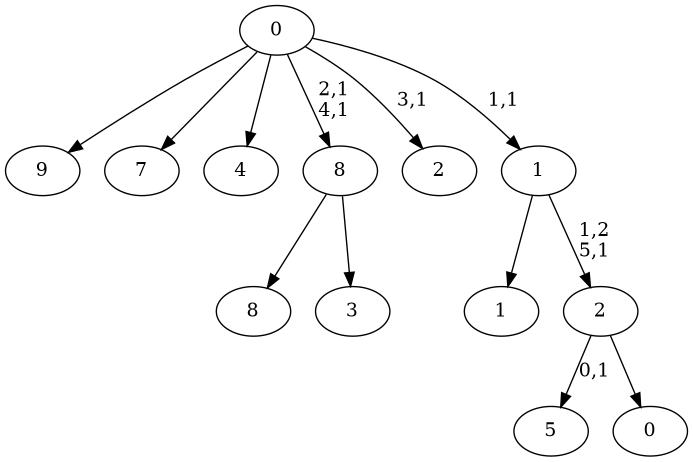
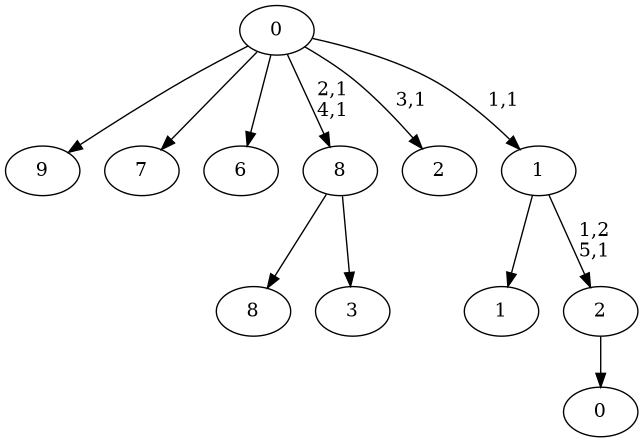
(241, 171) -> (241, 171)
(551, 431) -> none
